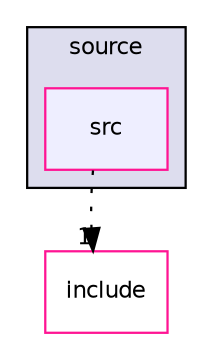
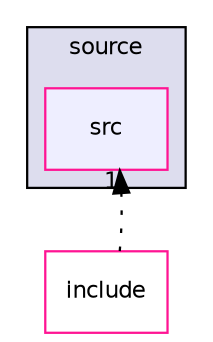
(91, 202) -> (122, 222)
